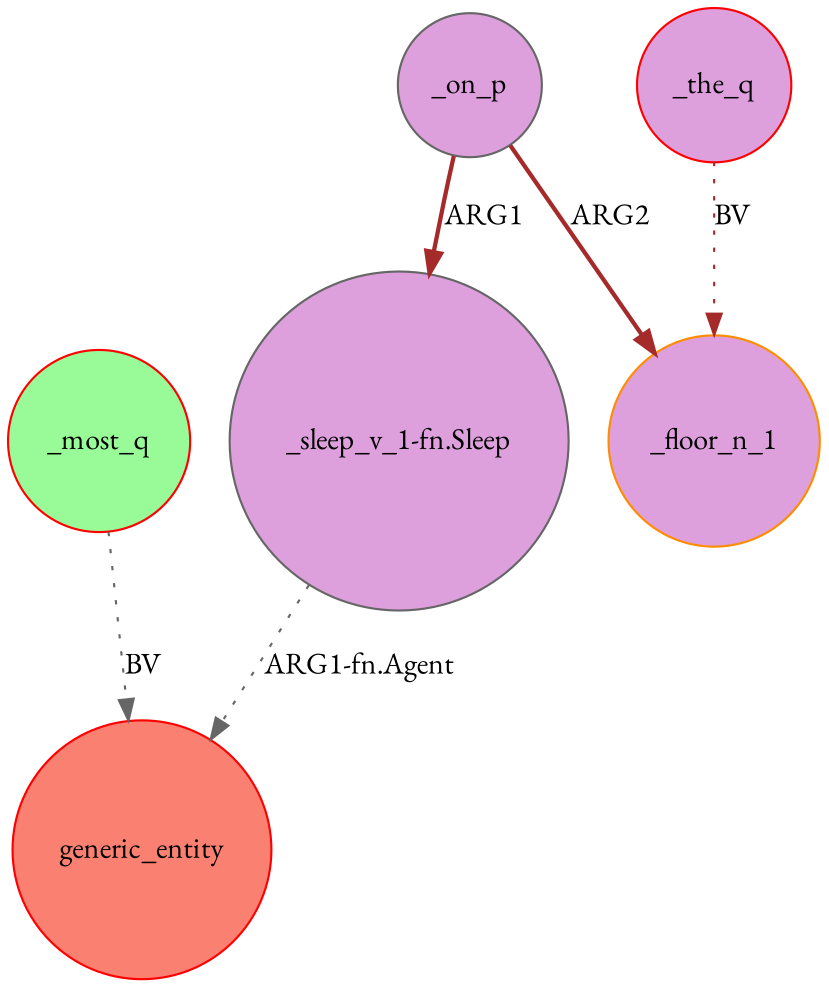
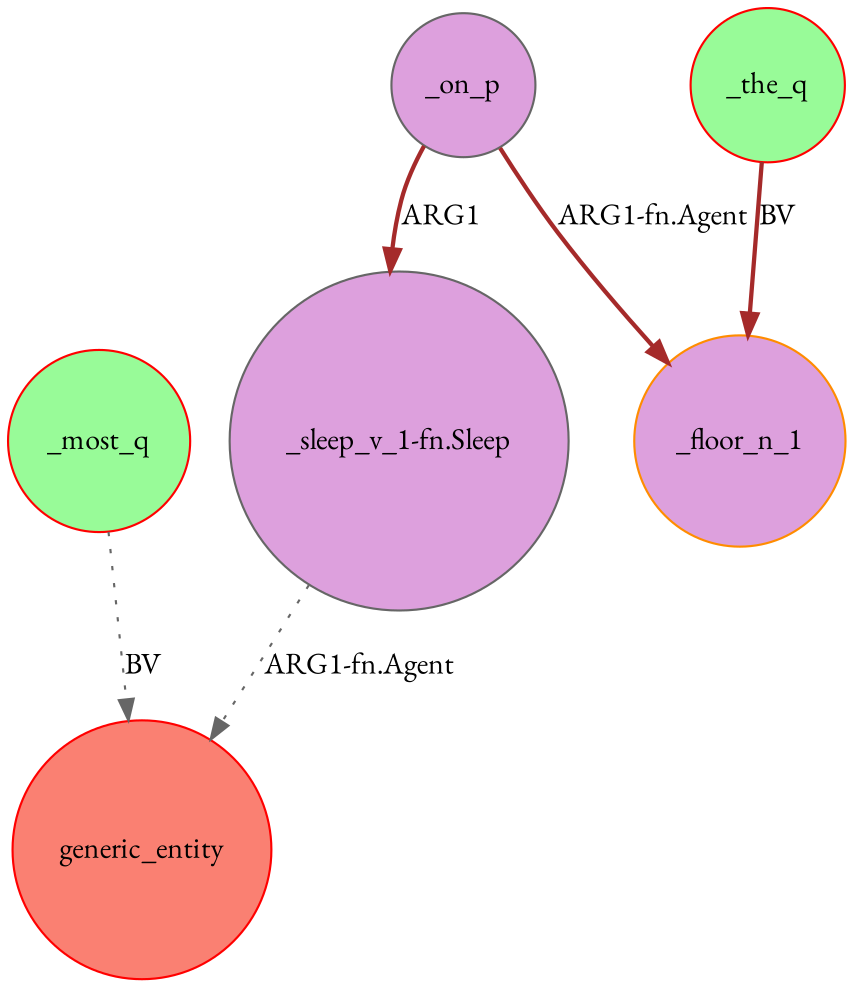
(714, 85) -> (768, 85)
(610, 216) -> (653, 216)
(714, 237) -> (756, 237)
